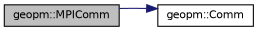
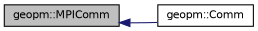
(133, 8) -> (144, 23)
